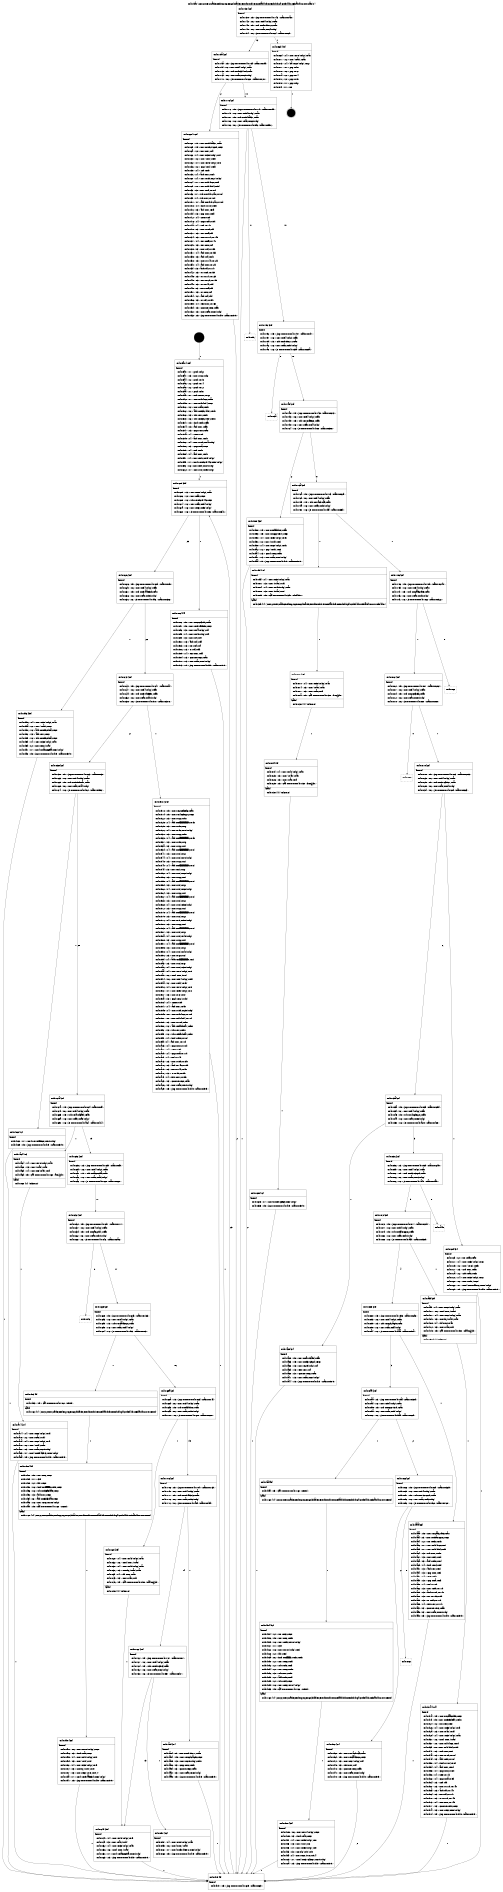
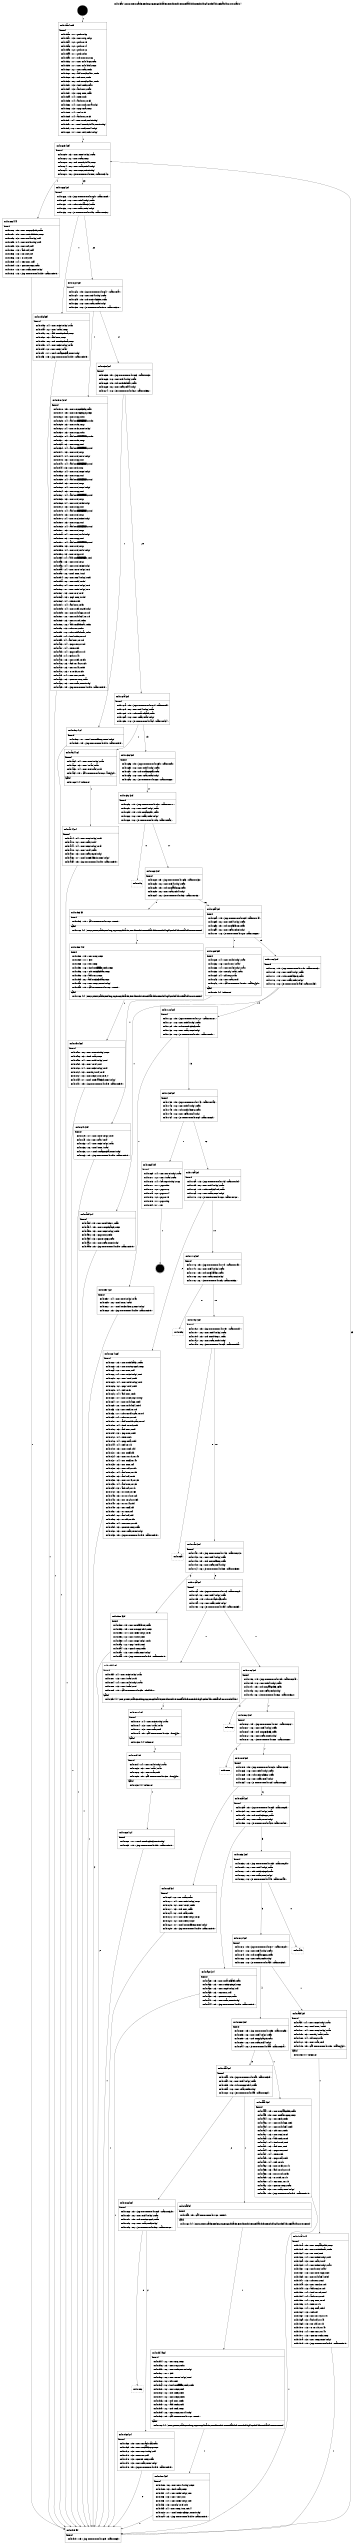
(241, 1001) -> (88, 1918)
(135, 1750) -> (189, 1063)
